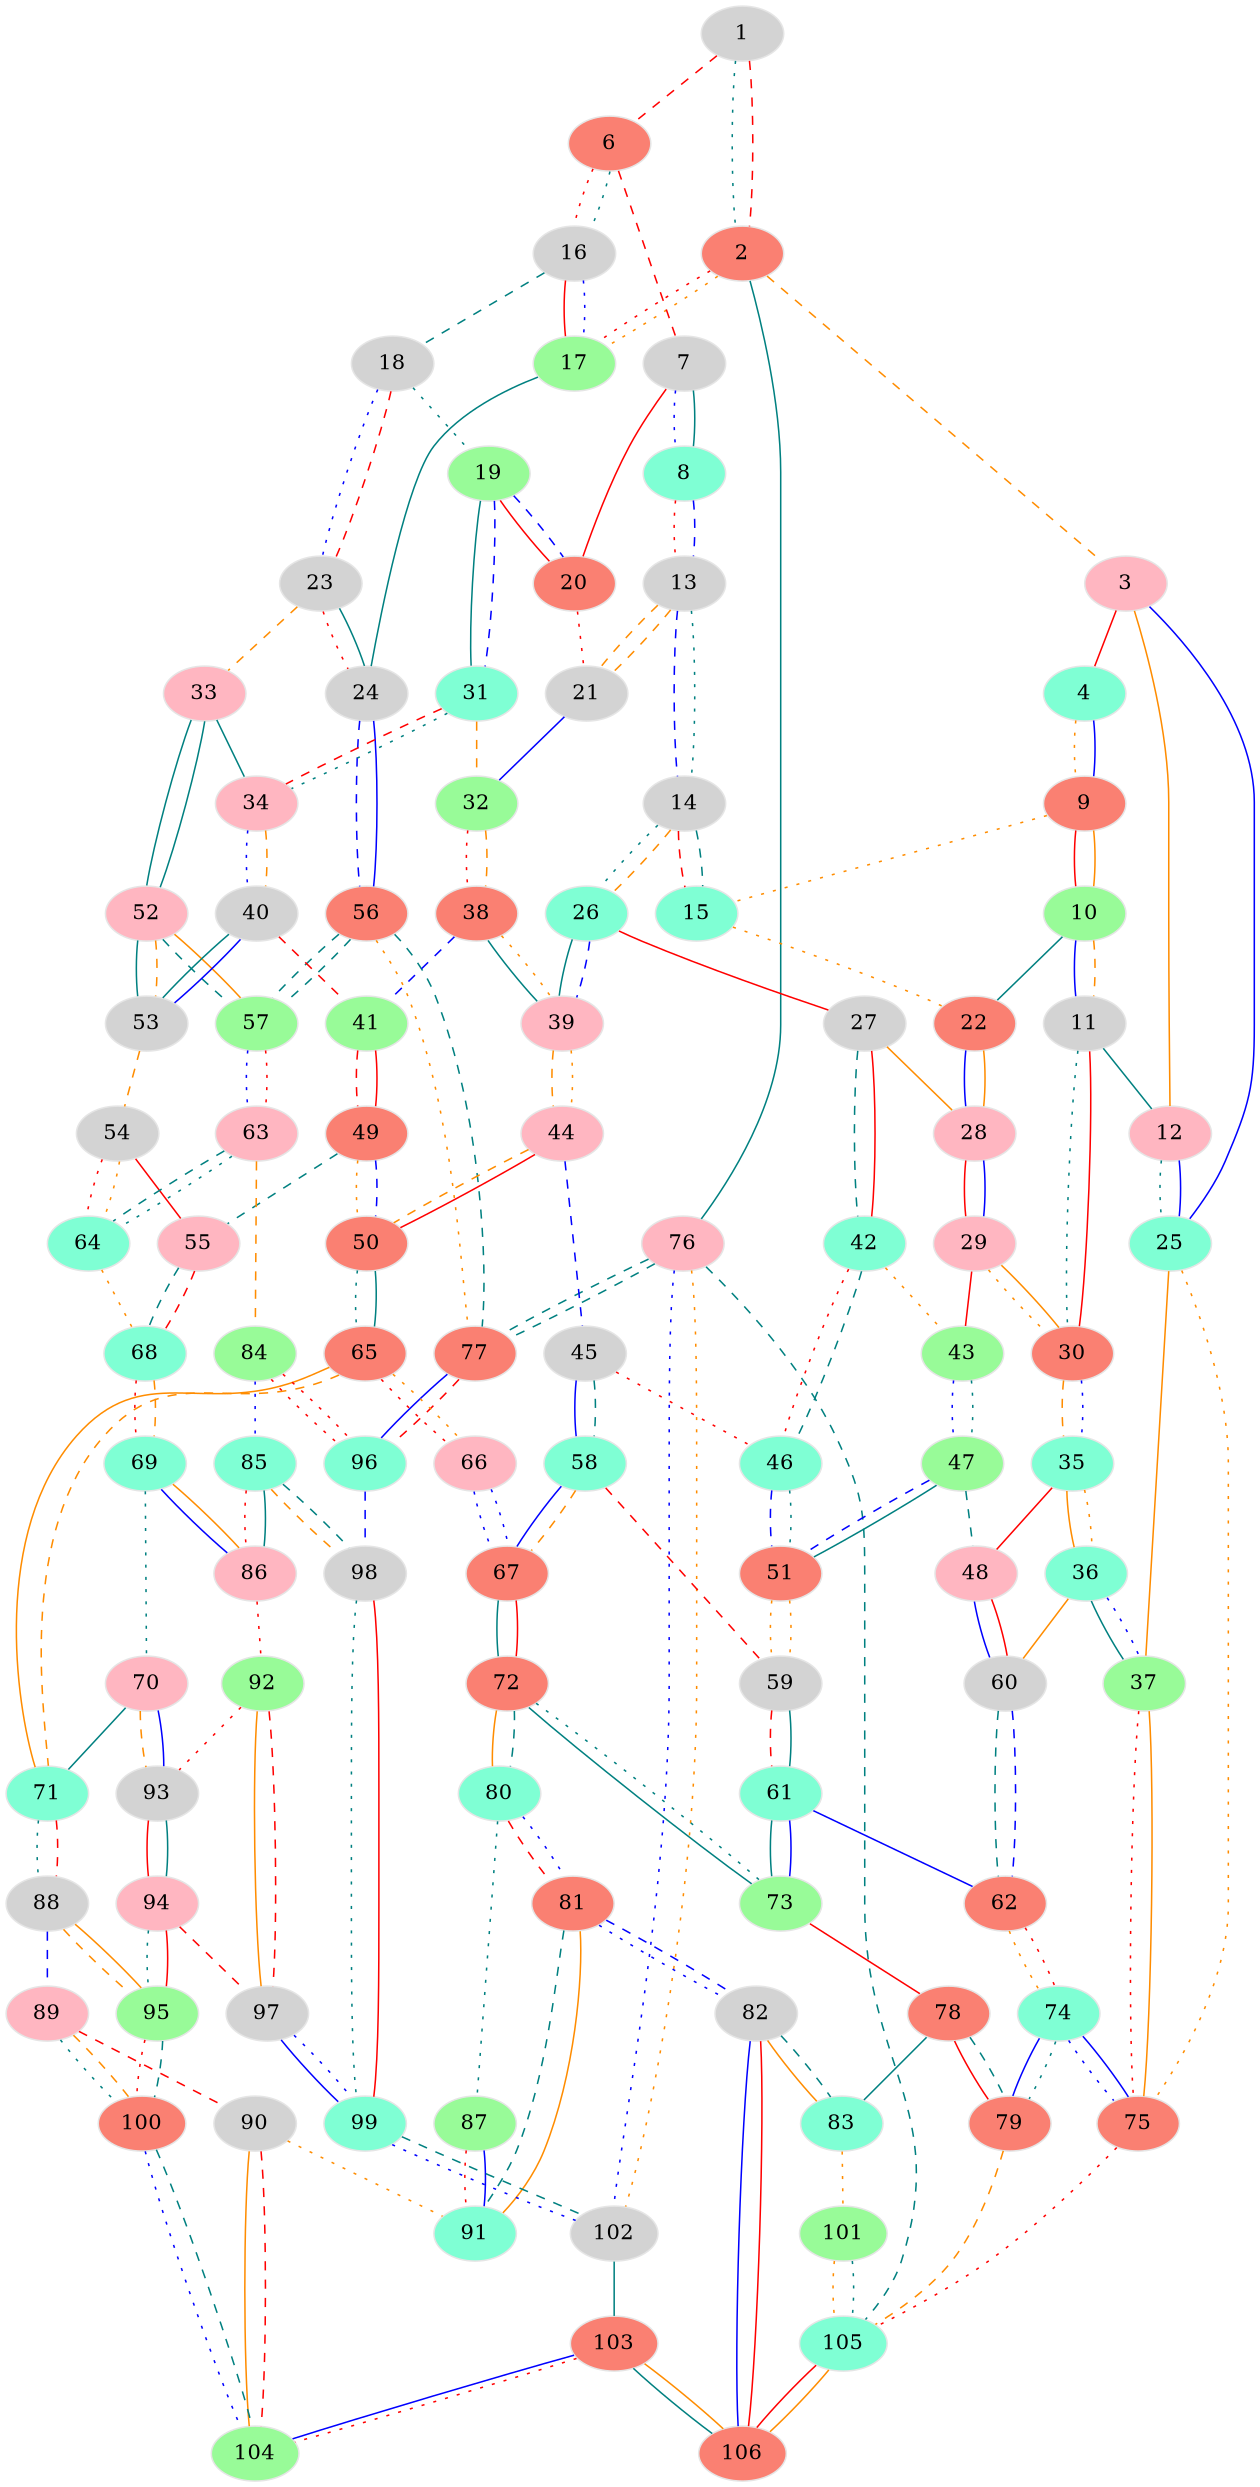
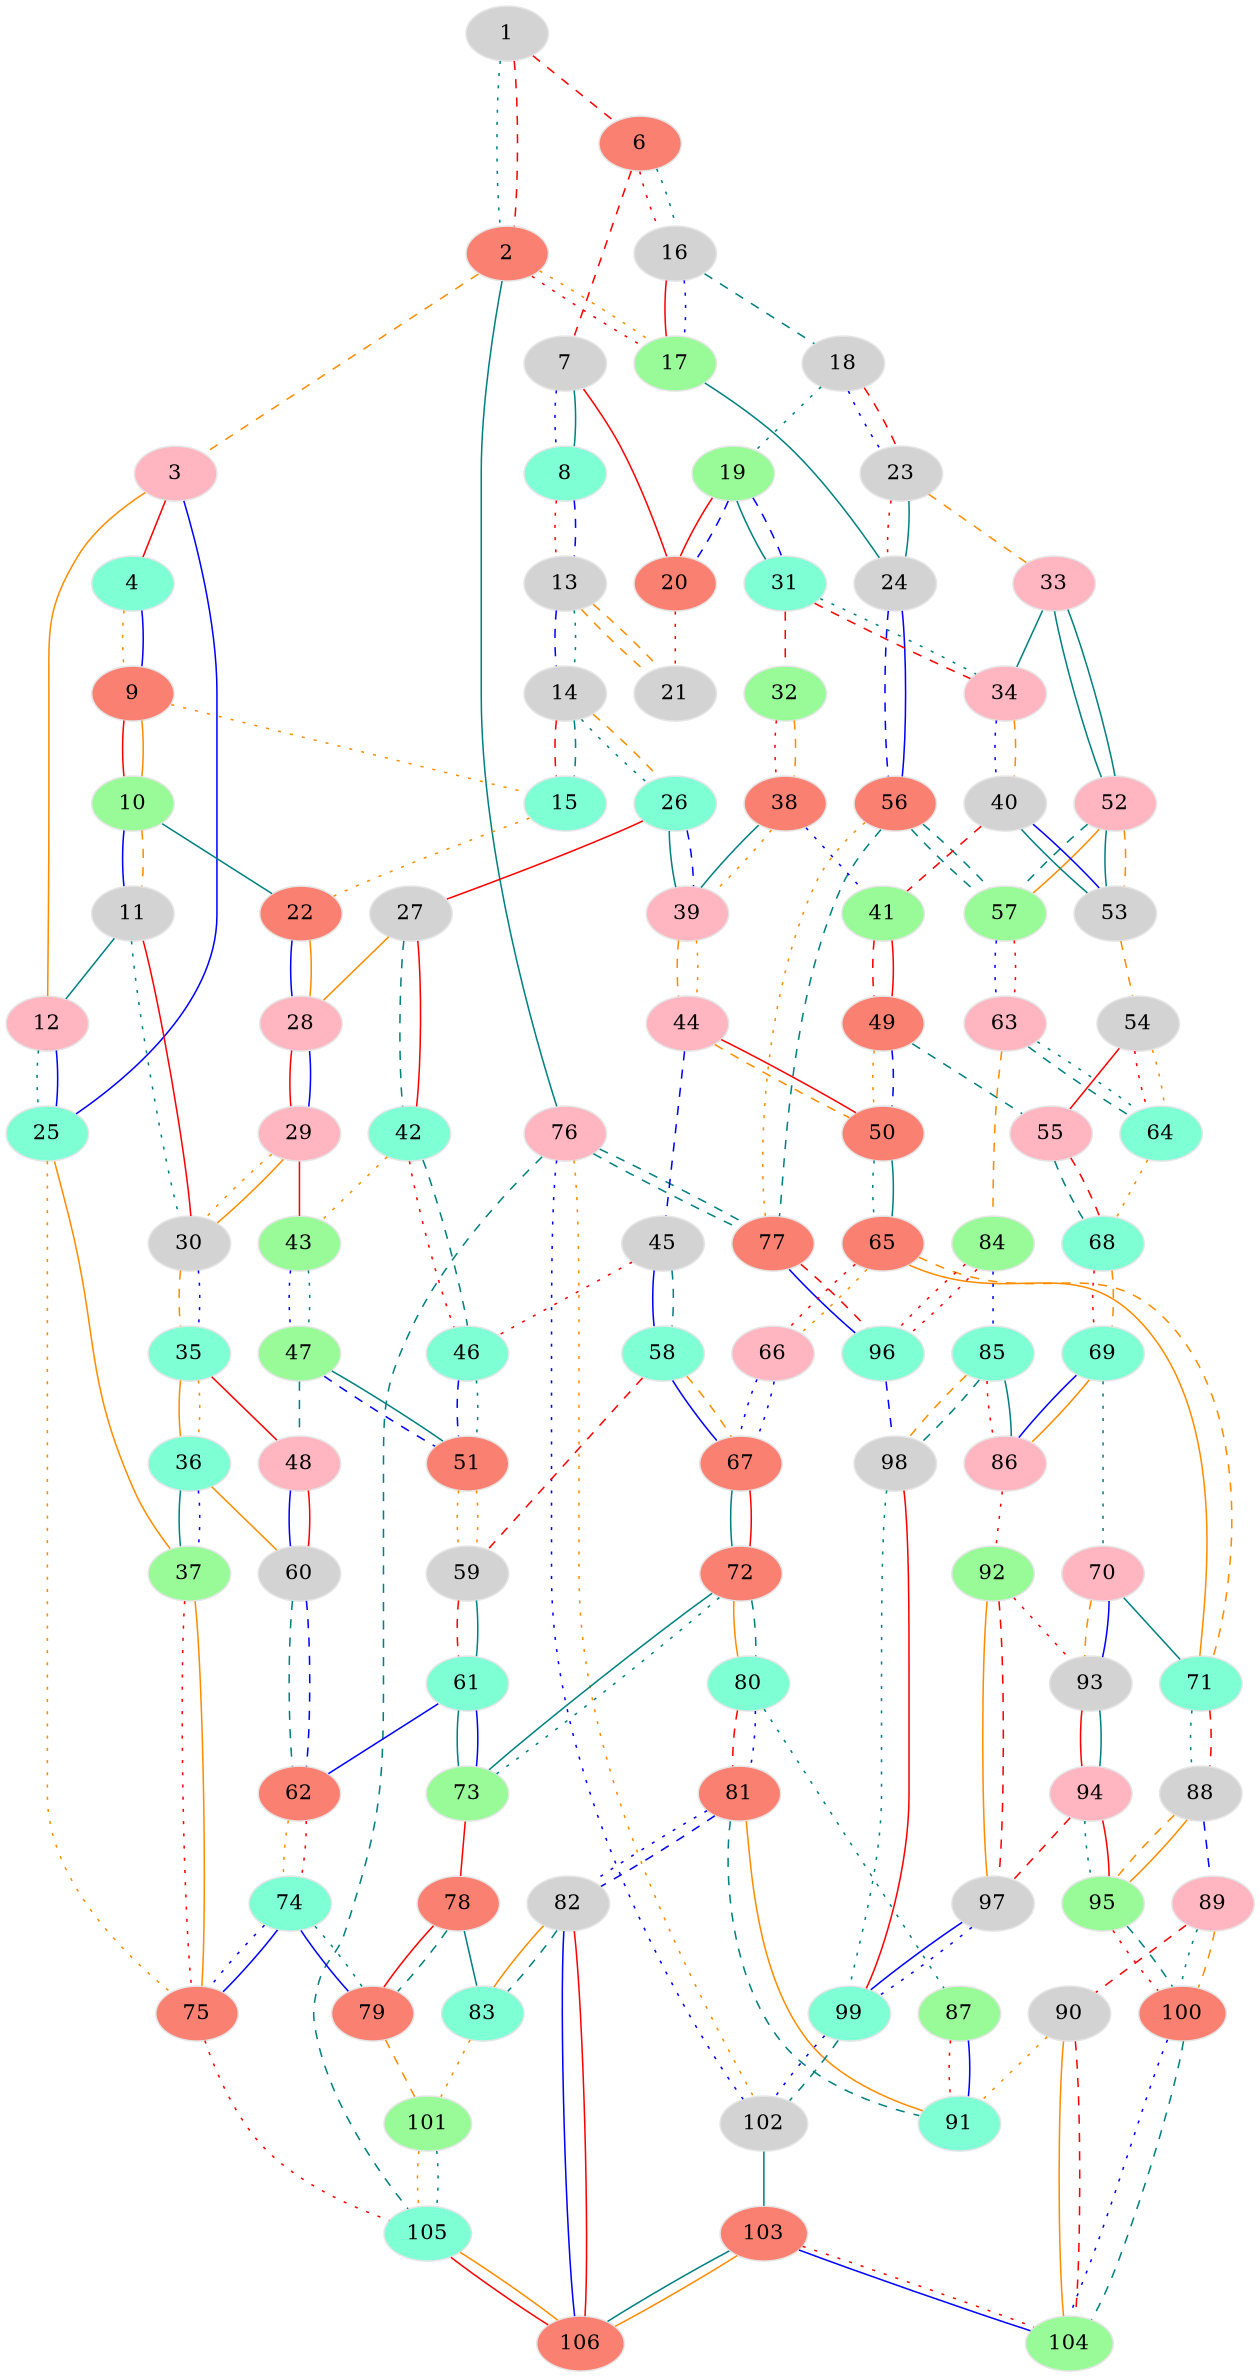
(532, 748) -> none
(477, 749) -> (785, 639)
(428, 962) -> (840, 865)
(1072, 1354) -> (189, 1244)
(958, 2252) -> (400, 2068)
